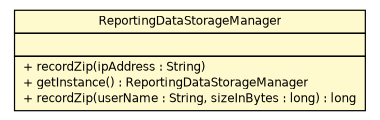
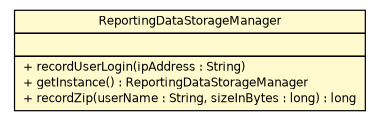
(114, 67) -> (134, 67)
